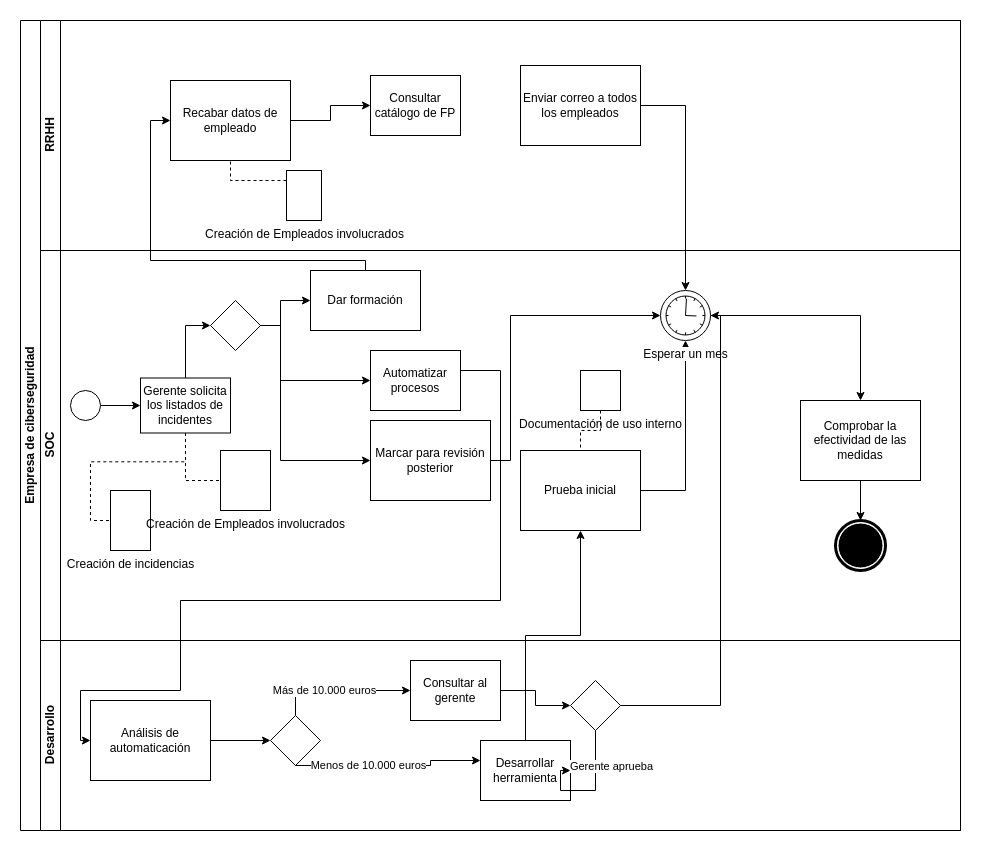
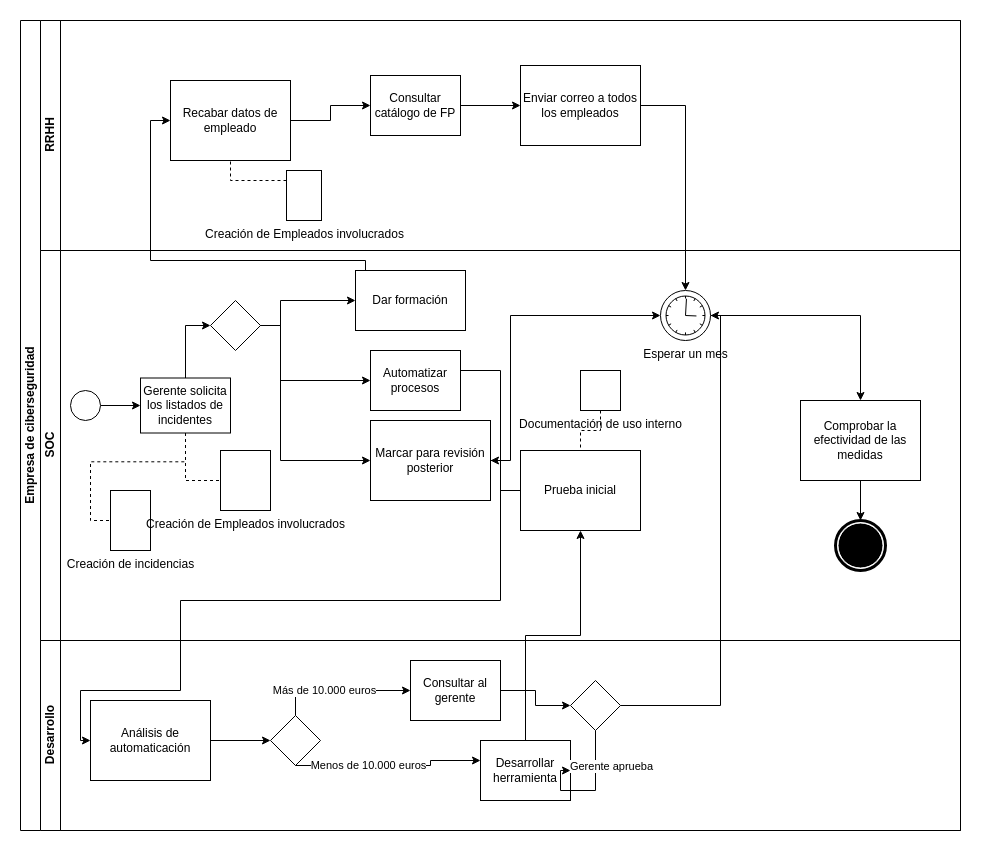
none -> (487, 106)
(366, 301) -> (411, 301)
(686, 447) -> (512, 491)
